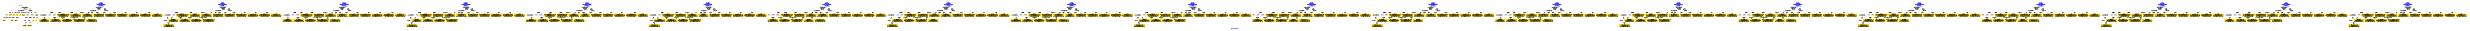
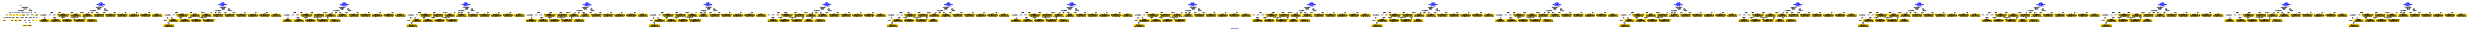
none -> (20, 20)
